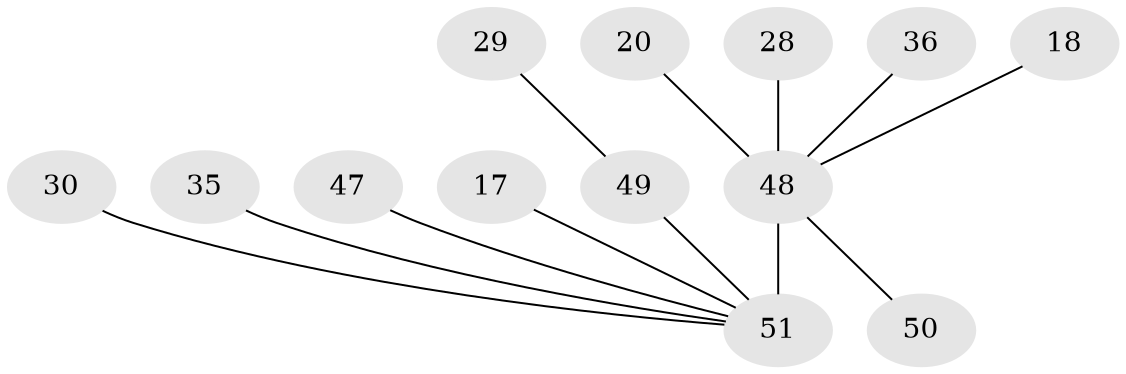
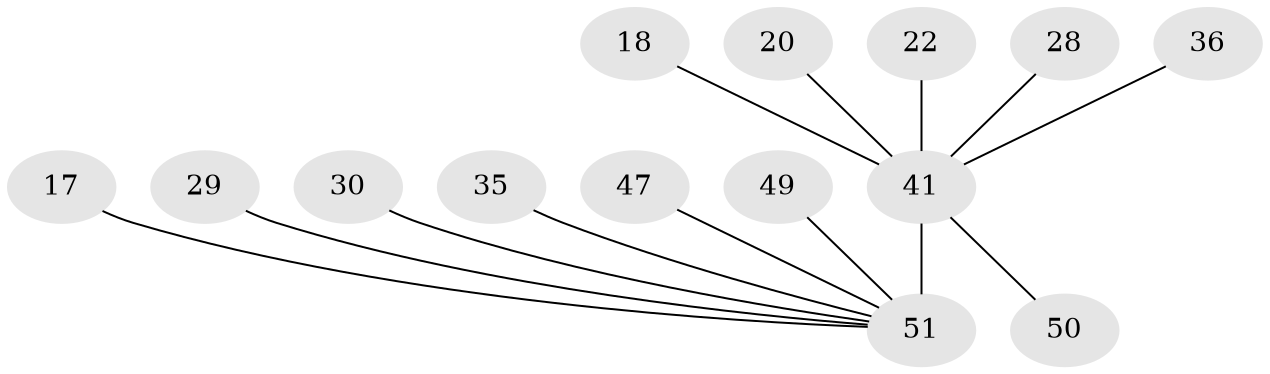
none -> (921, 44)
(563, 115) -> (553, 286)
(778, 187) -> (921, 187)
